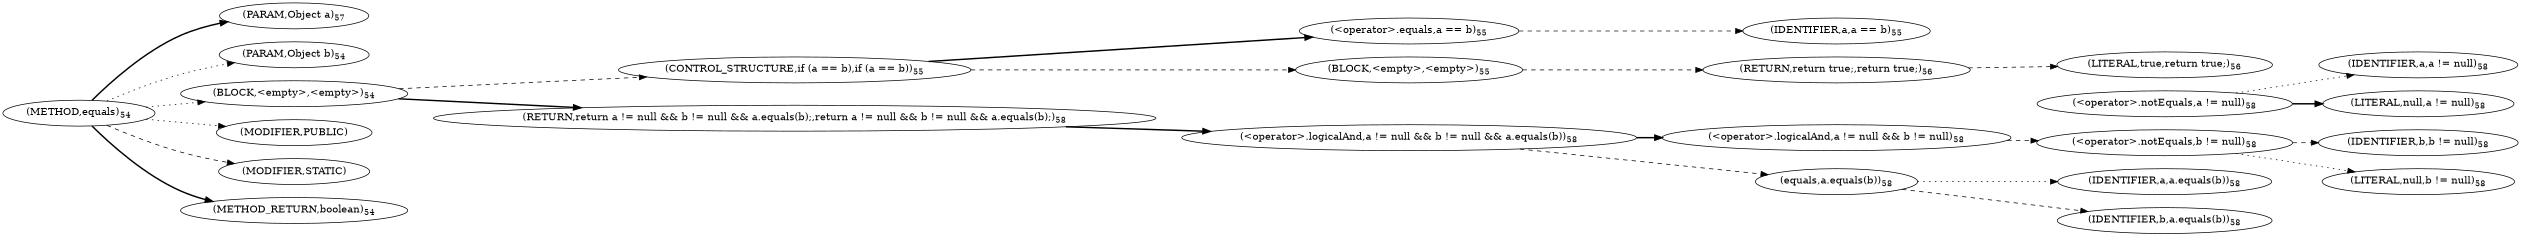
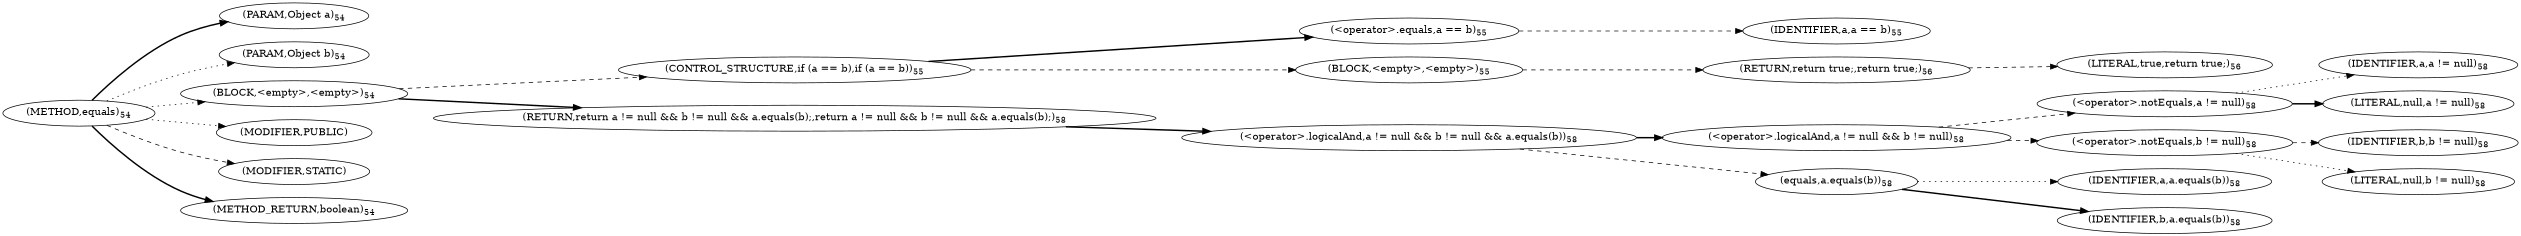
(340, 15) -> (340, 15)
none -> (2003, 120)
(1991, 200) -> (1991, 200)
